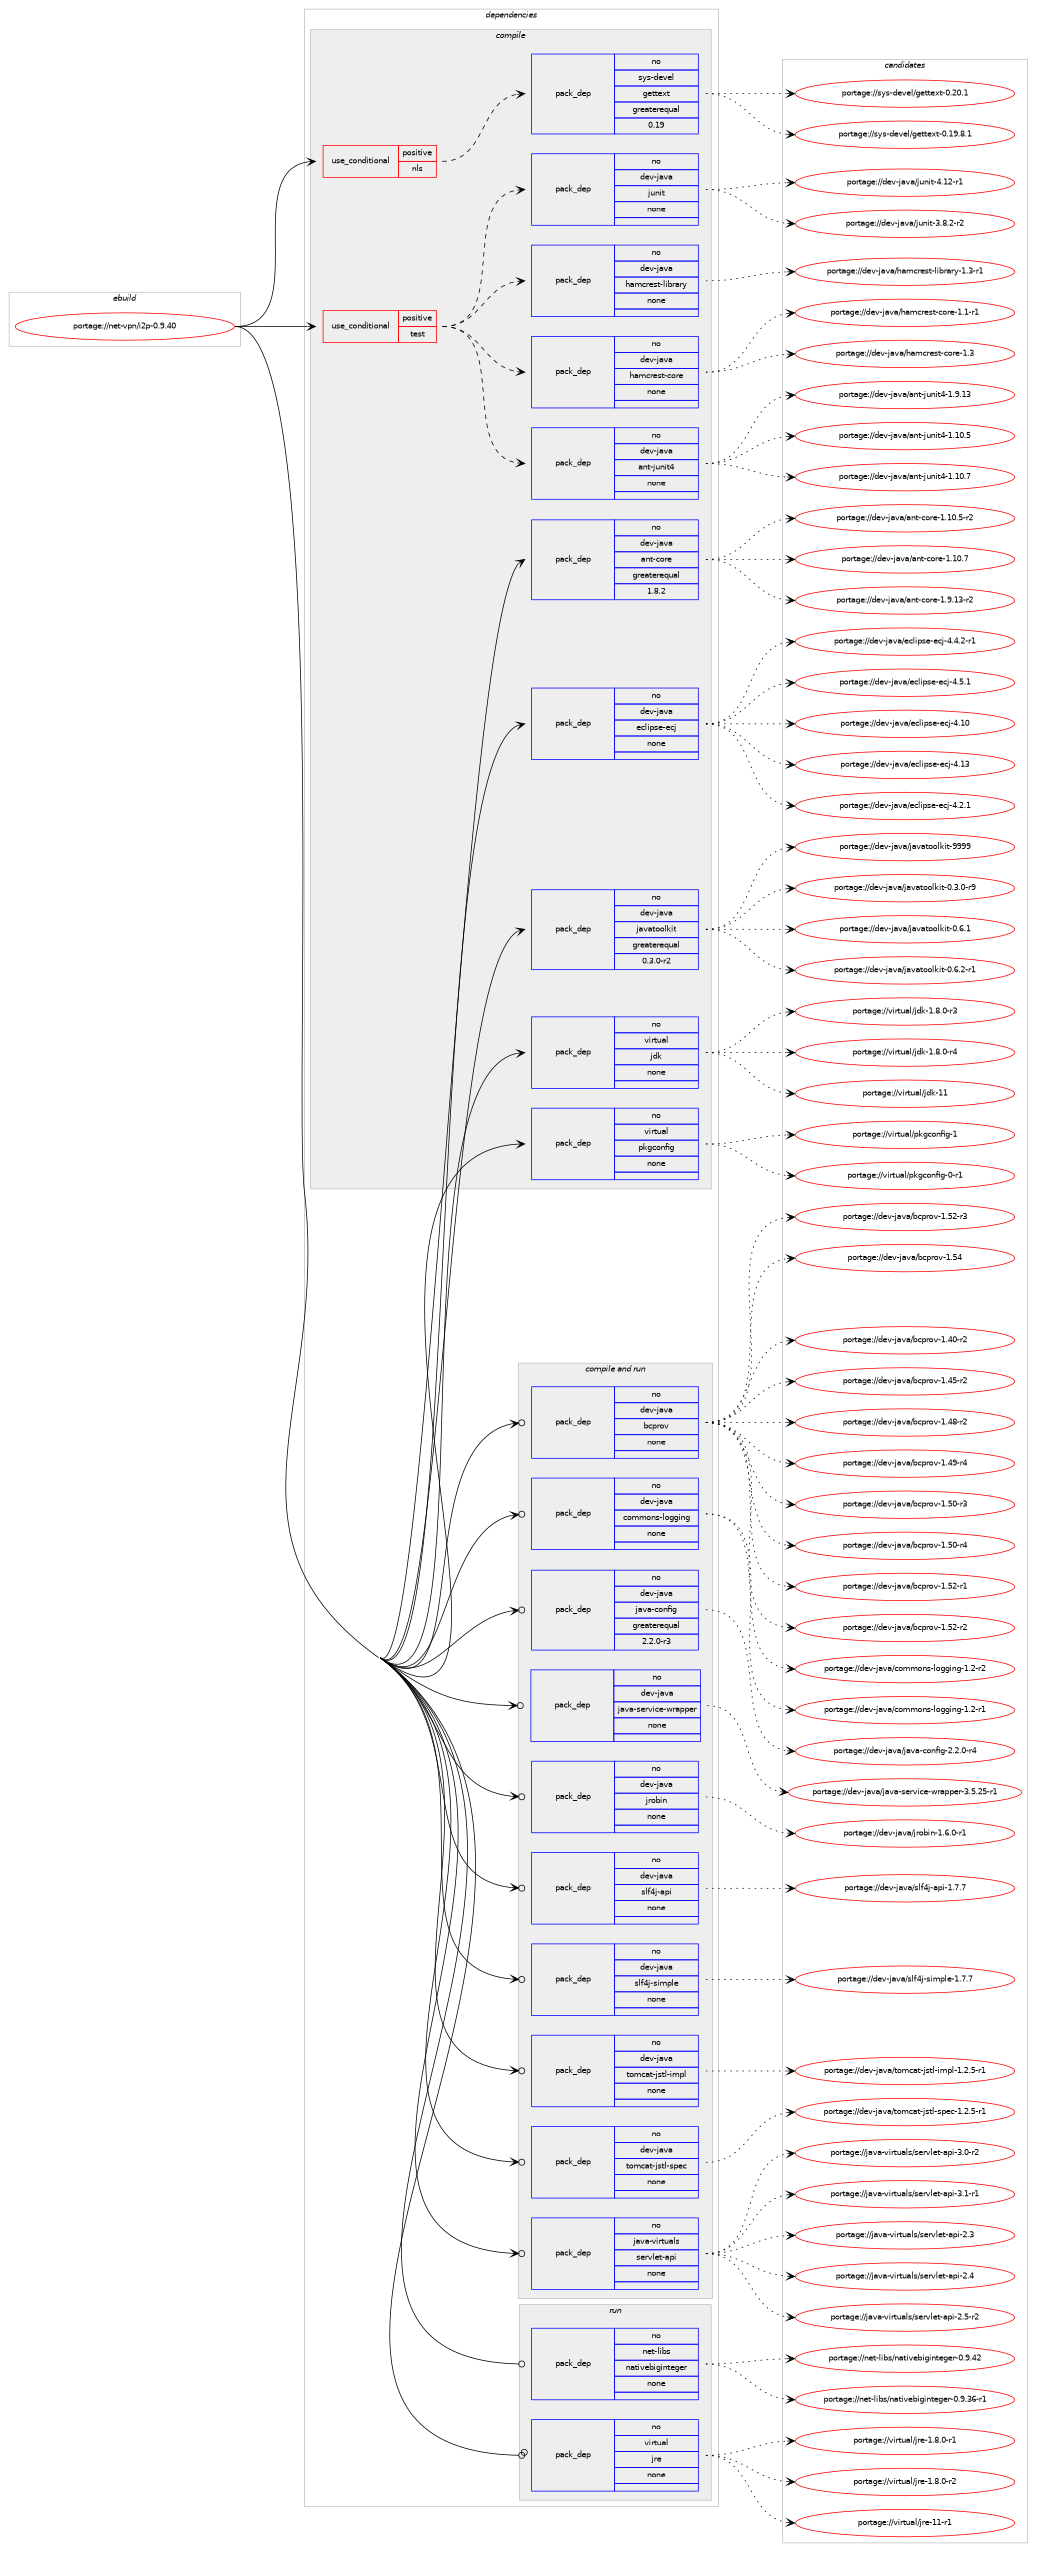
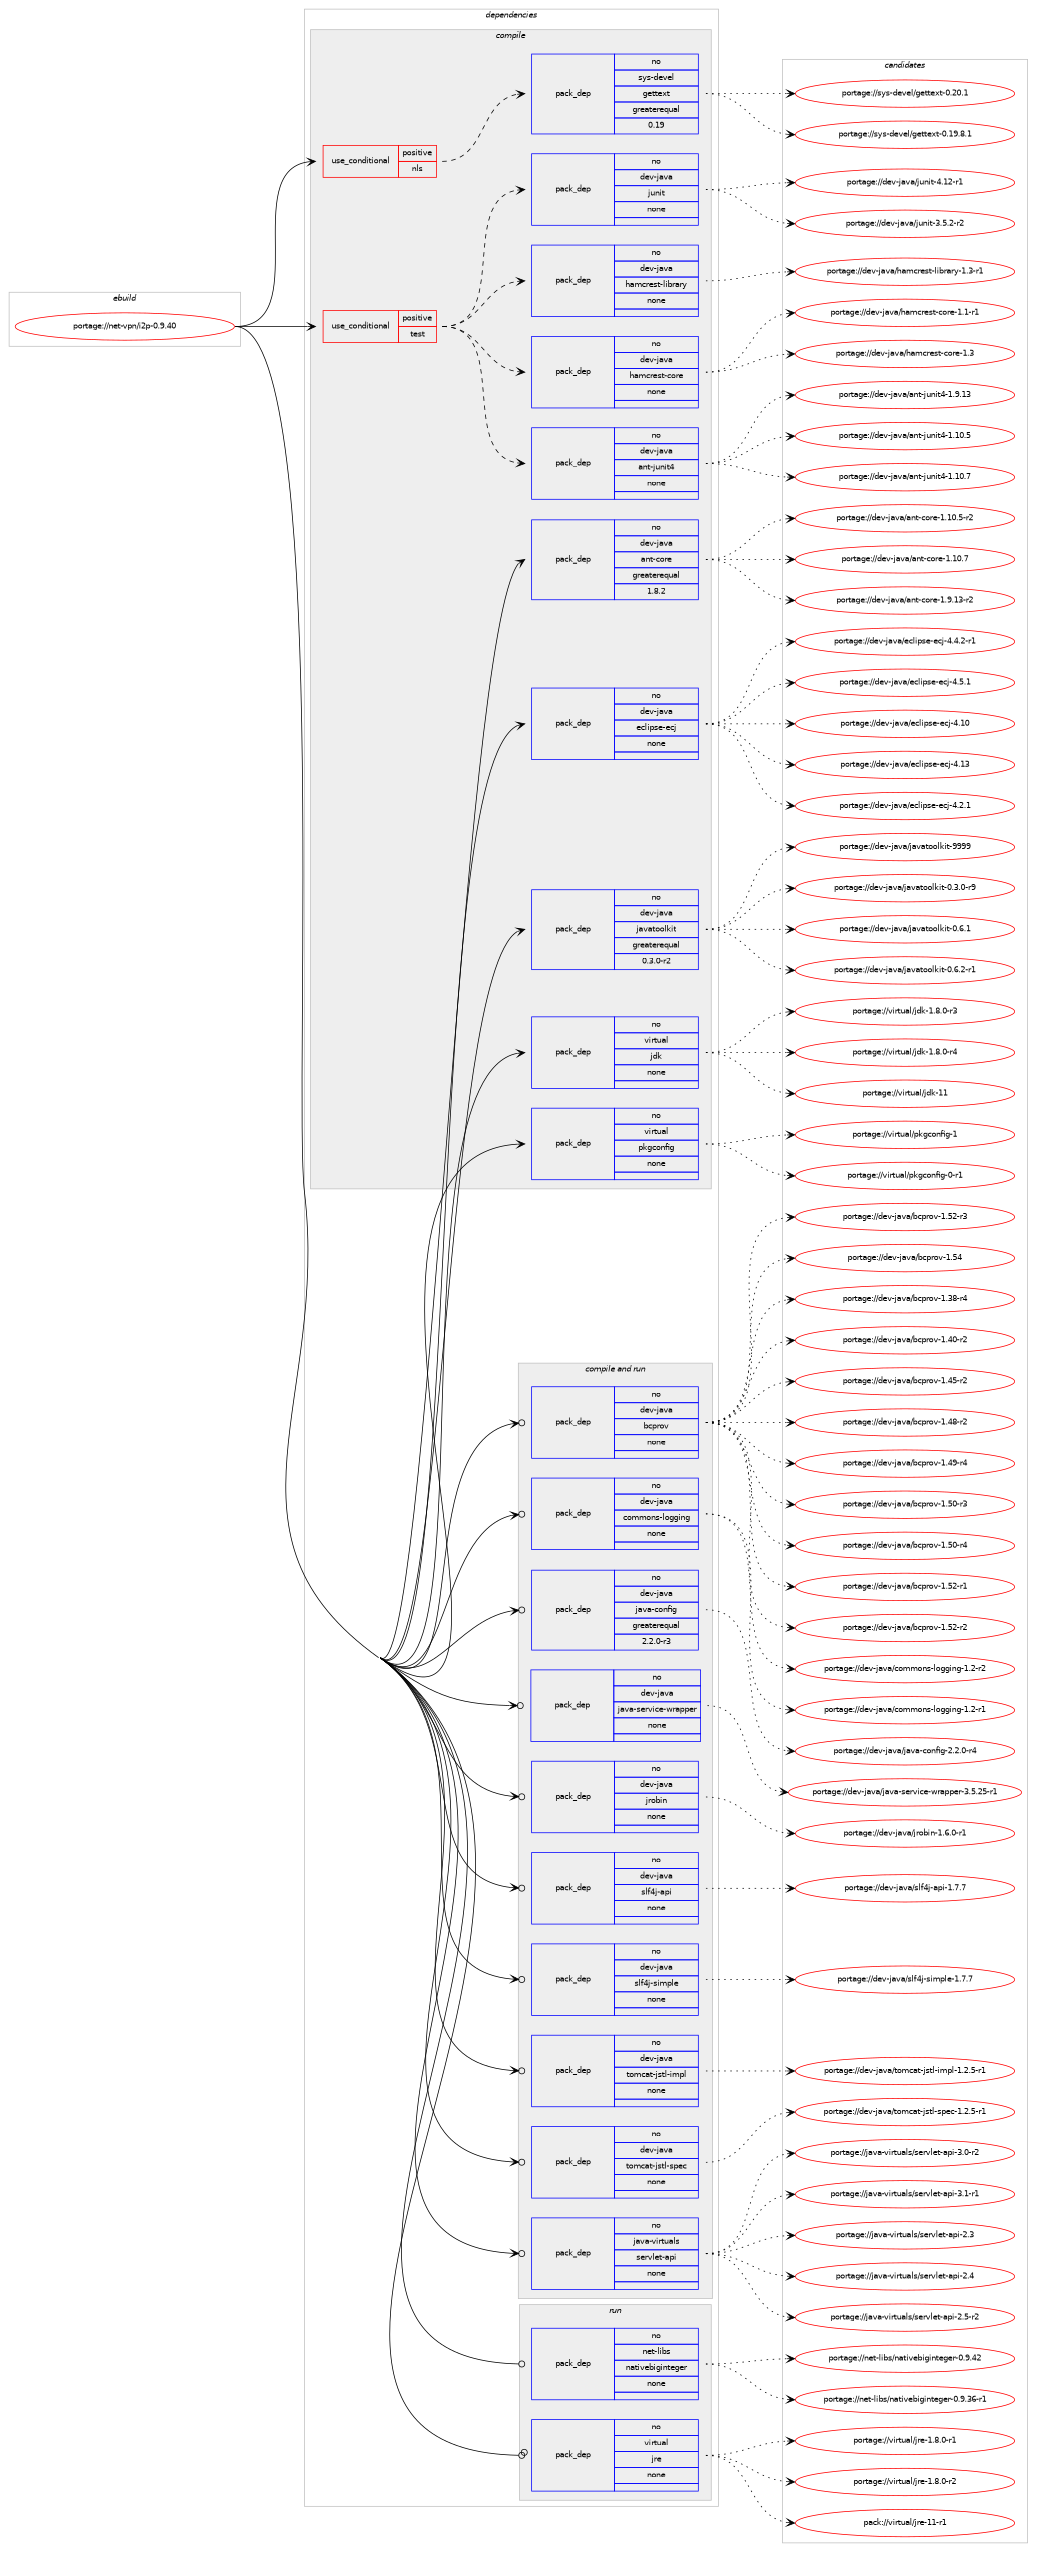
(905, 224) -> (905, 224)
none -> (905, 1299)
(905, 2523) -> (905, 2523)
